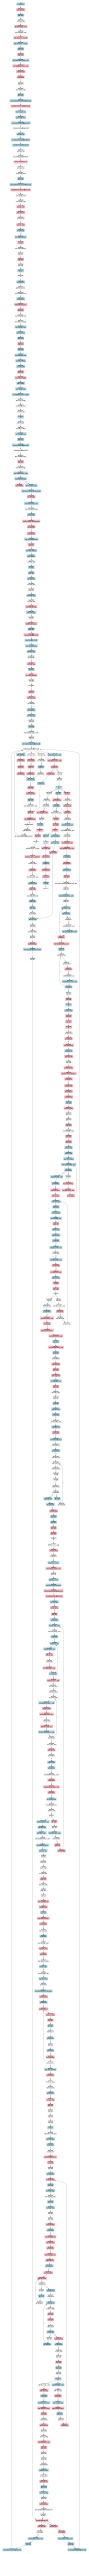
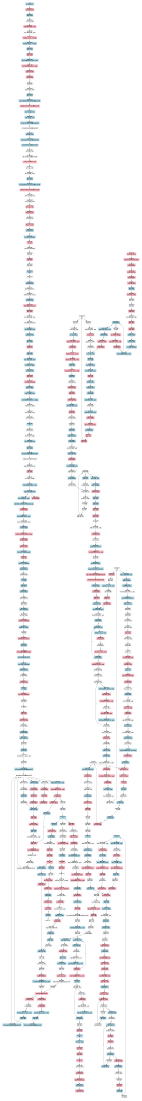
(69, 1062) -> none
